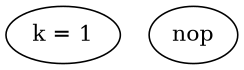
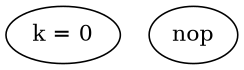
(63, 35) -> (63, 35)
